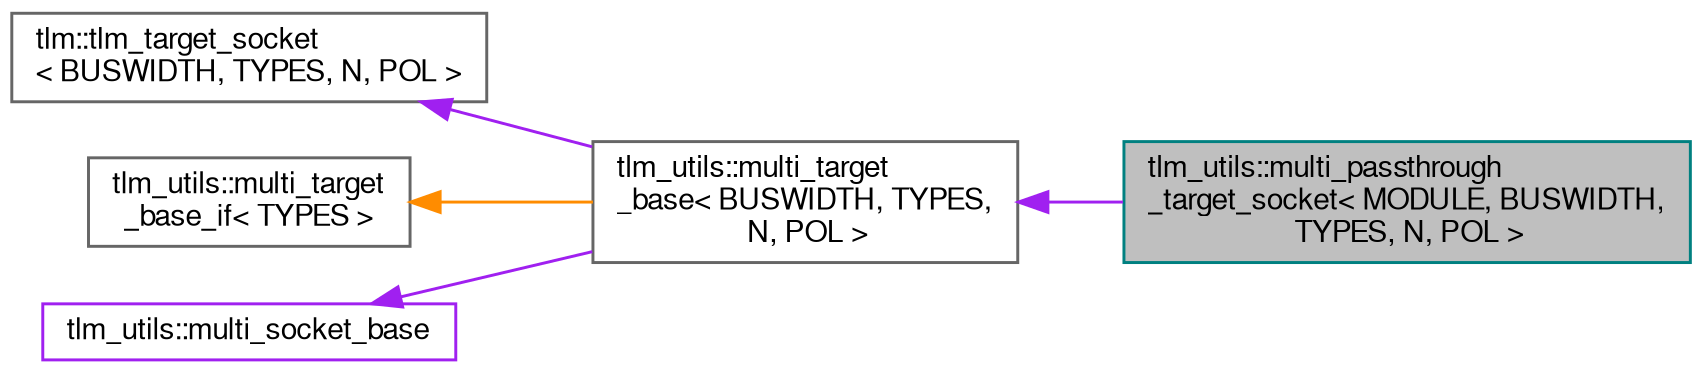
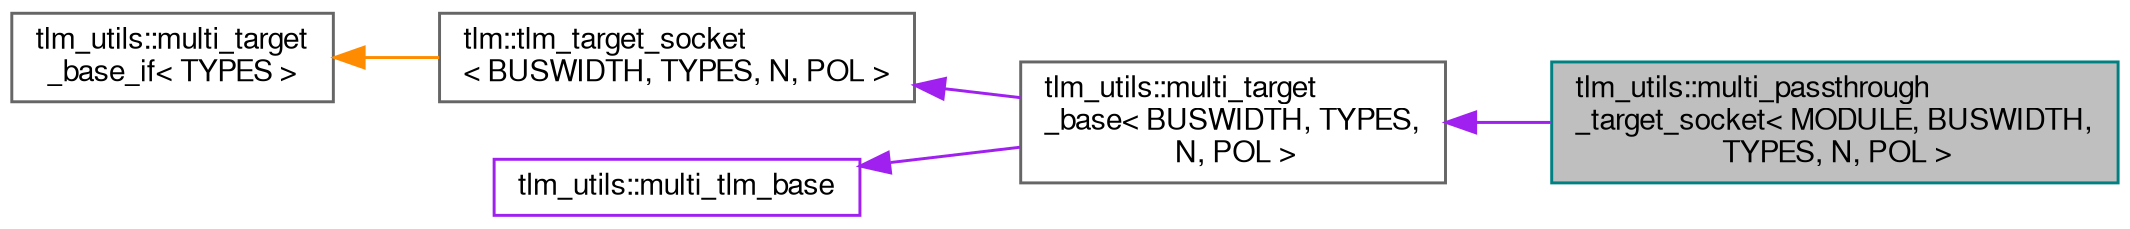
(517, 202) -> (402, 58)
(249, 332) -> (677, 187)
